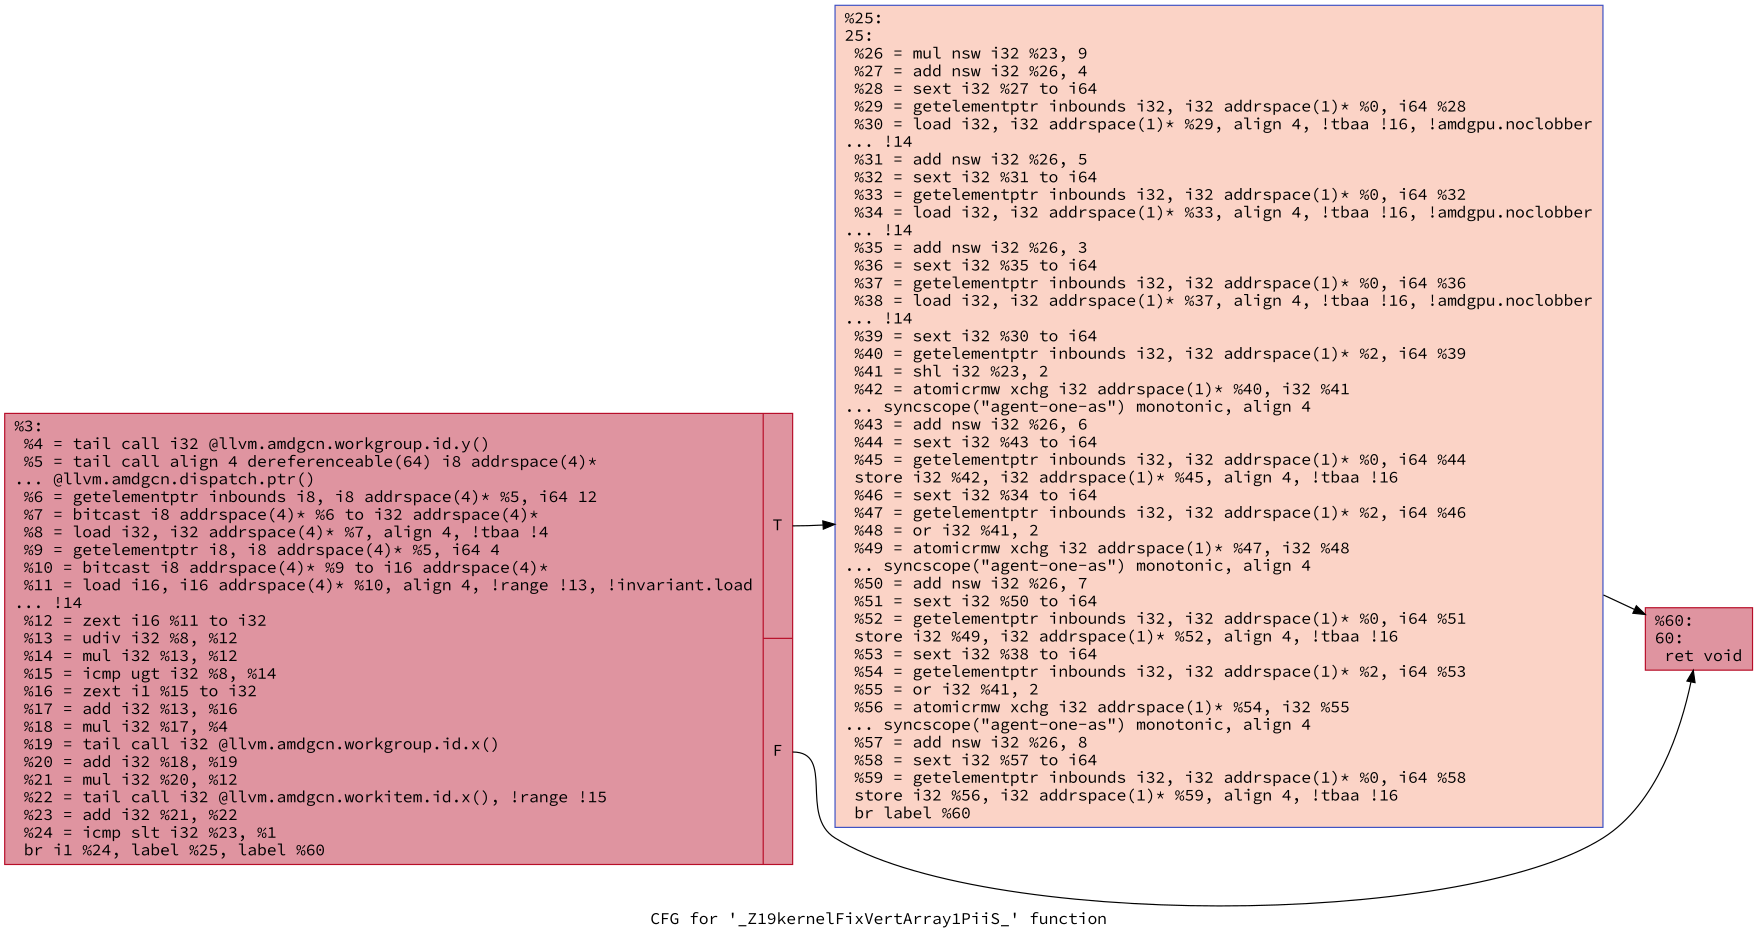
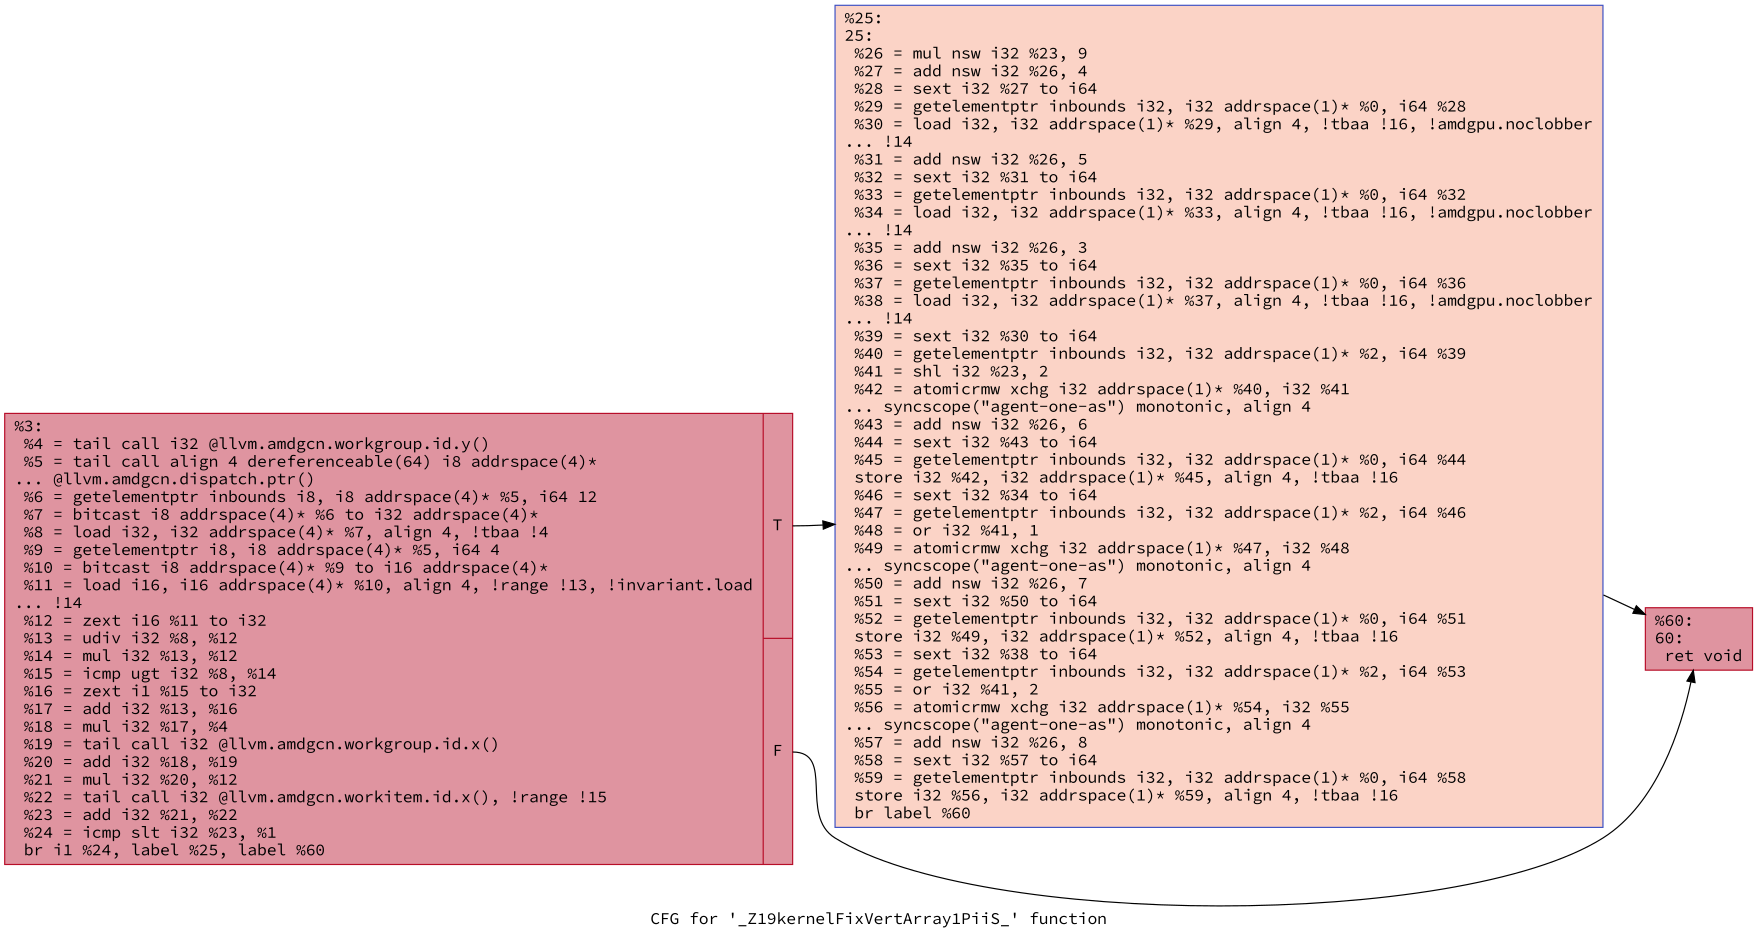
(942, 531) -> (942, 531)
